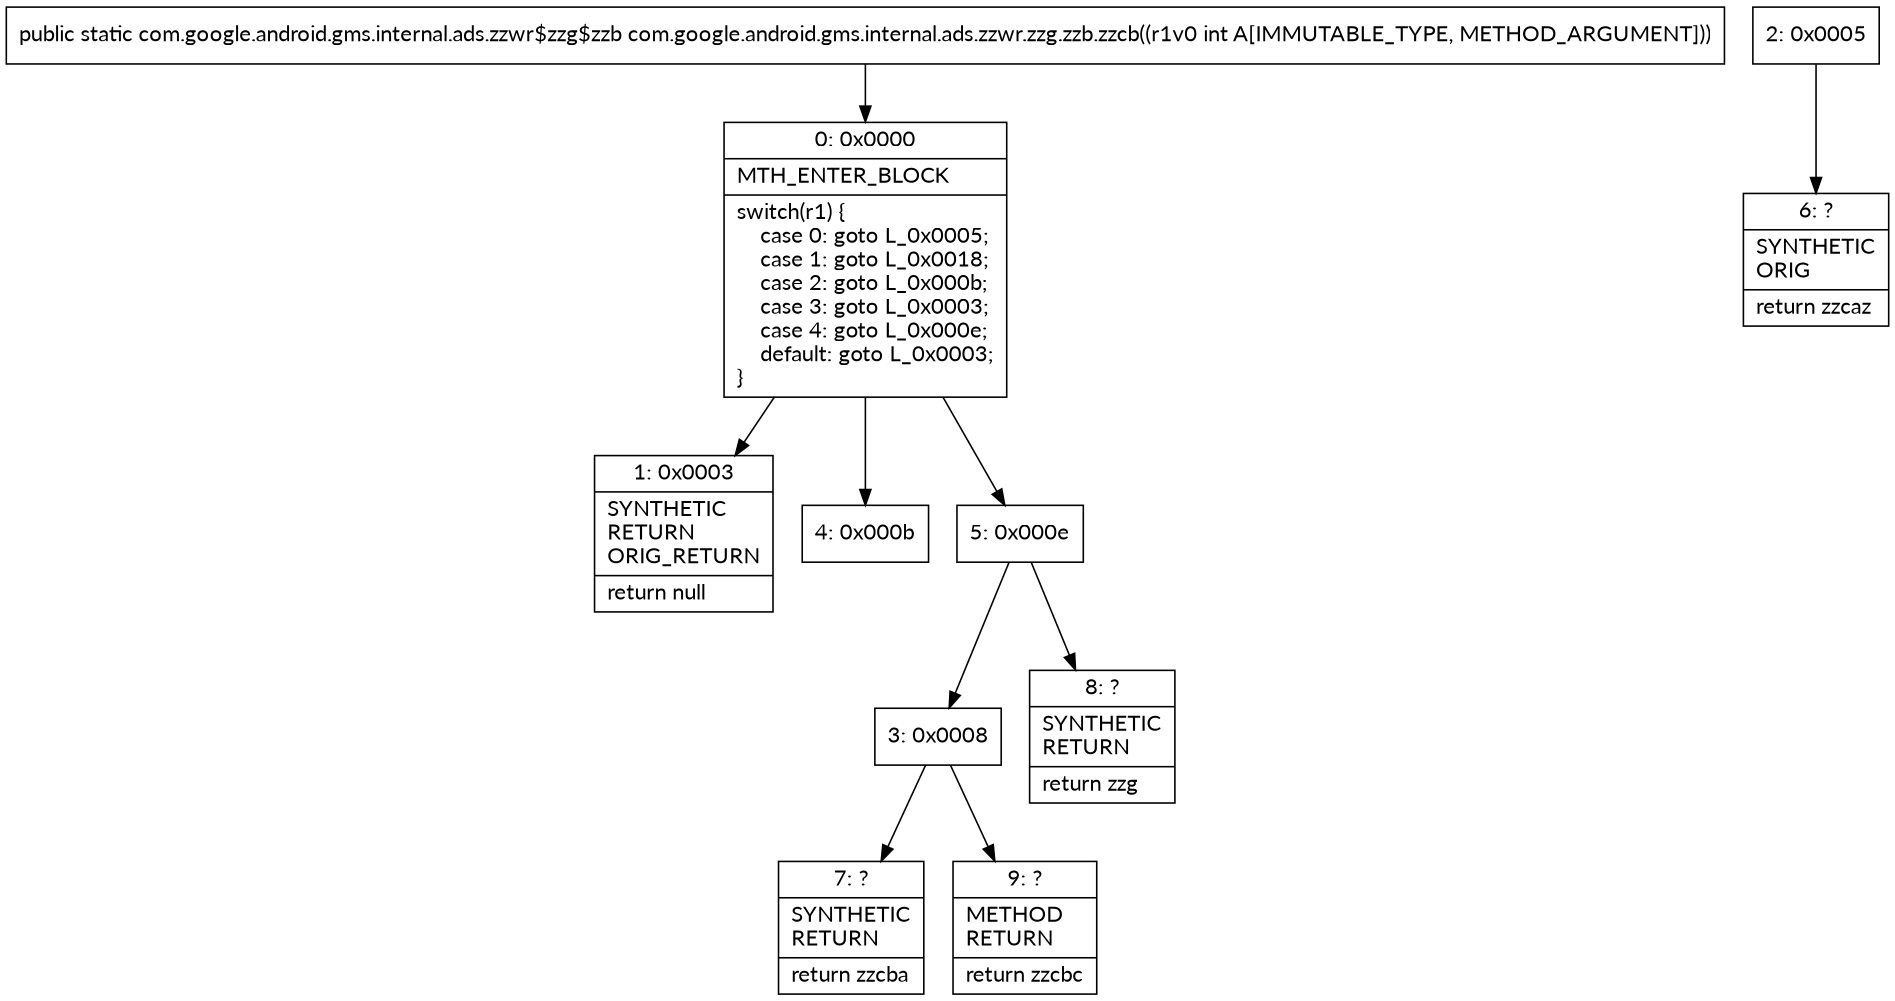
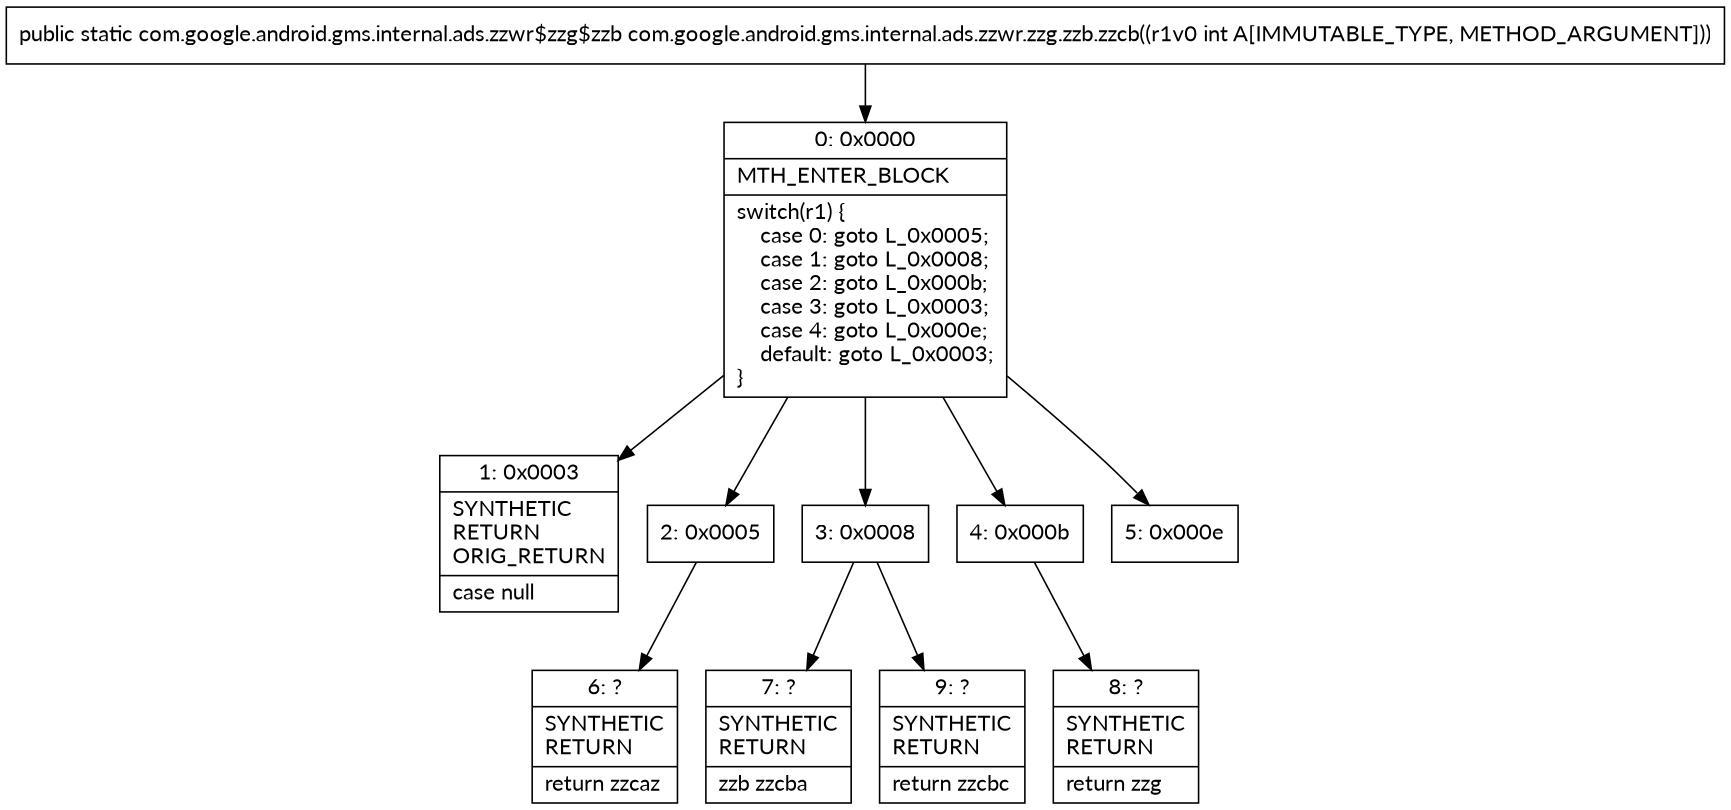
(863, 260) -> (863, 260)
(1784, 271) -> (589, 748)
none -> (761, 444)
(657, 593) -> (493, 593)
(1050, 609) -> (1059, 609)
(982, 628) -> (865, 443)
(1015, 915) -> (952, 724)
(850, 975) -> (764, 784)
